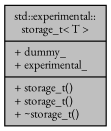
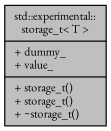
(51, 65) -> (35, 65)
